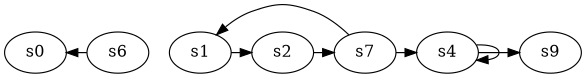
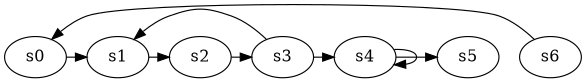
(365, 53) -> (283, 57)
(550, 53) -> (468, 57)
none -> (71, 57)
